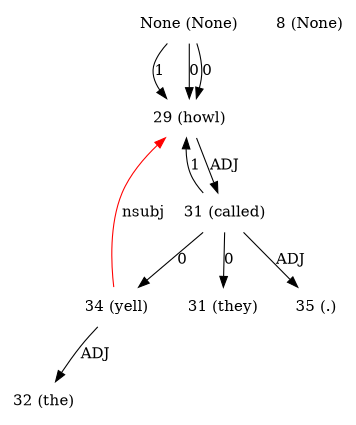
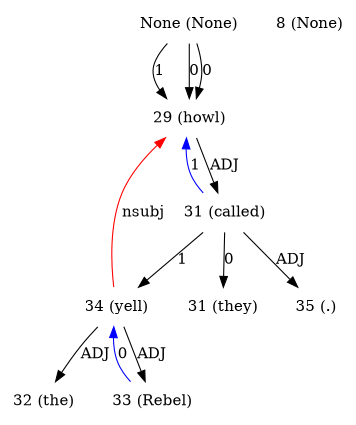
(190, 173) -> (190, 173)
(183, 260) -> (183, 260)
none -> (152, 401)
